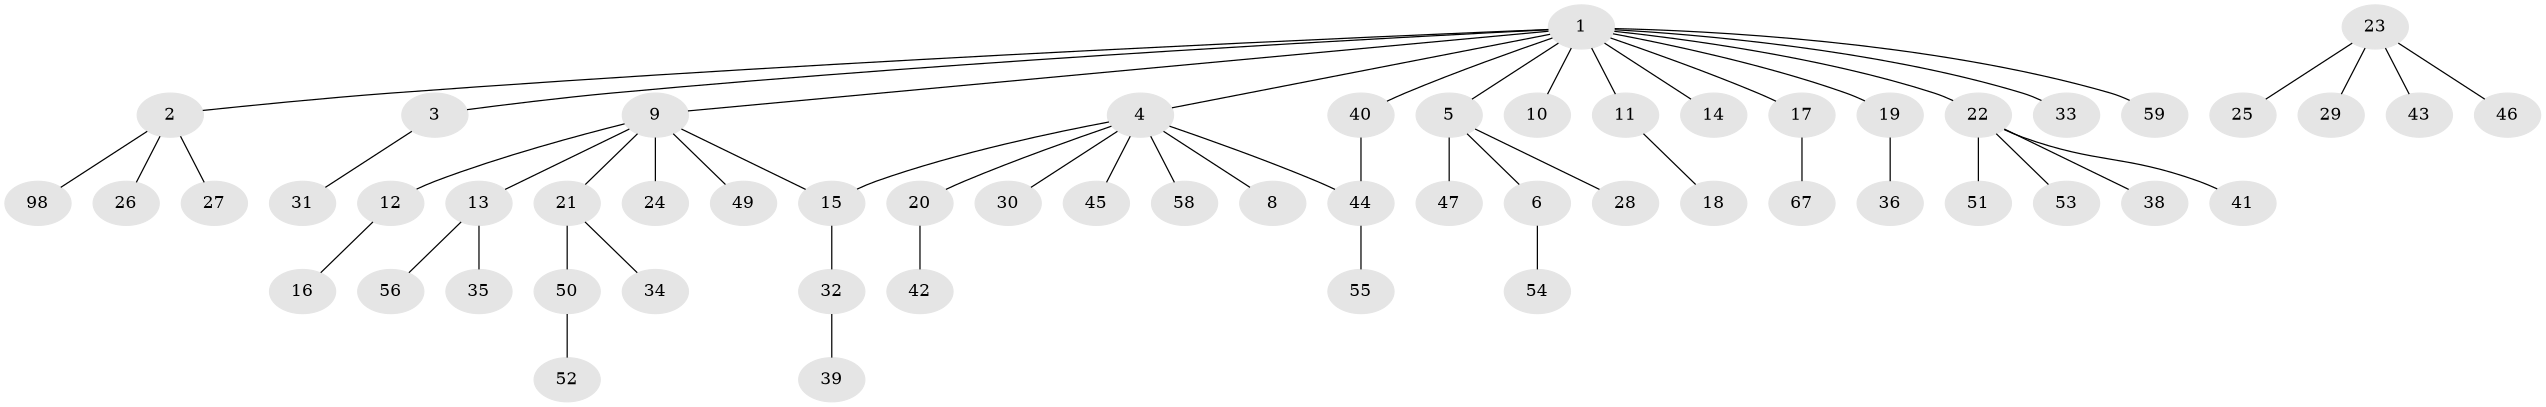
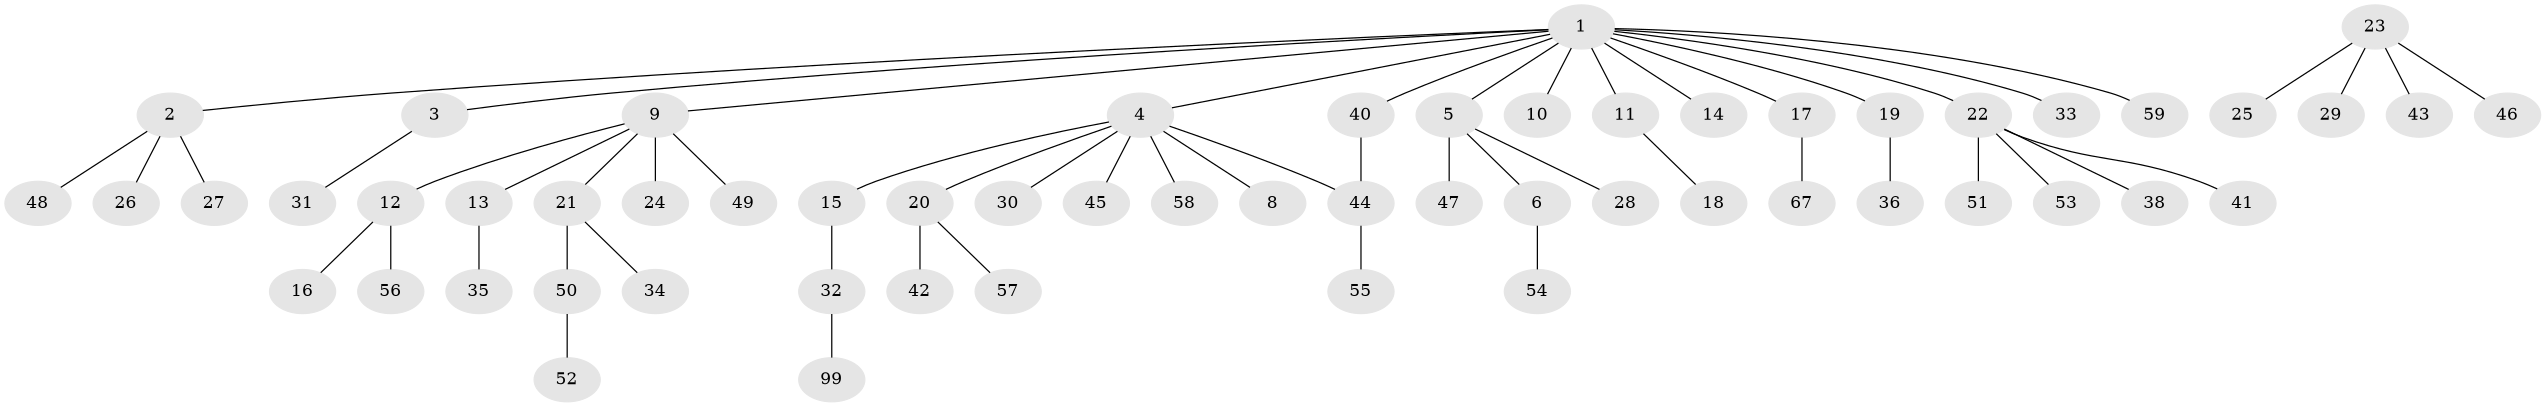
(744, 159) -> none
(38, 203) -> (38, 203)
(435, 247) -> (391, 248)
none -> (1008, 292)
(832, 380) -> (832, 380)
